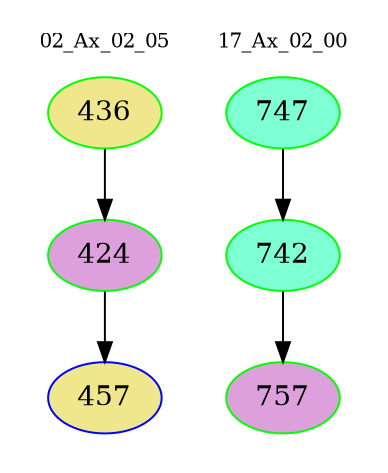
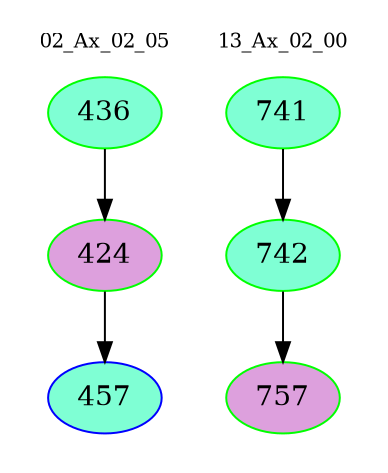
(283, 43) -> (283, 43)
(105, 113) -> (105, 113)
(283, 113) -> (283, 113)
(105, 398) -> (105, 398)
